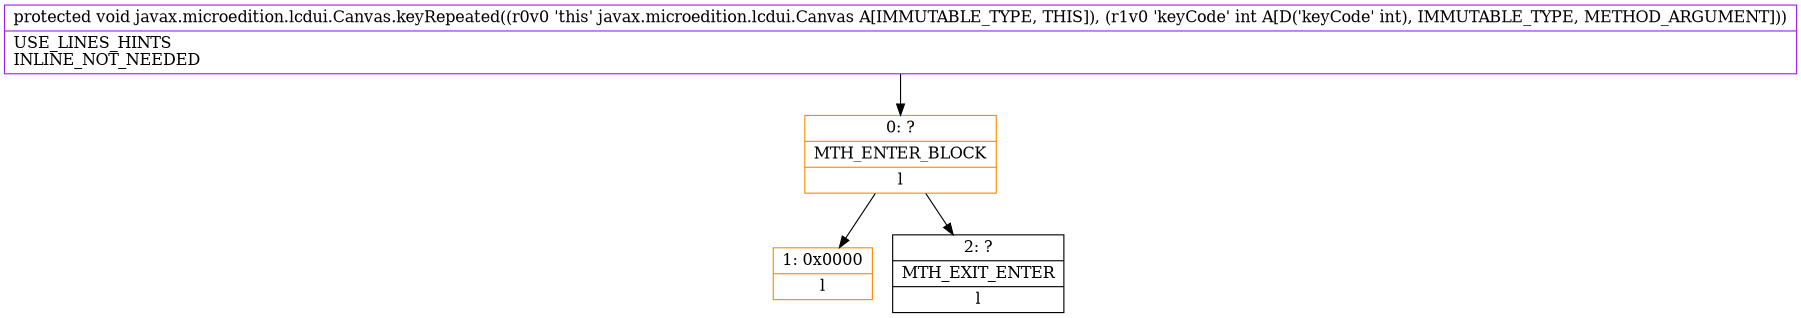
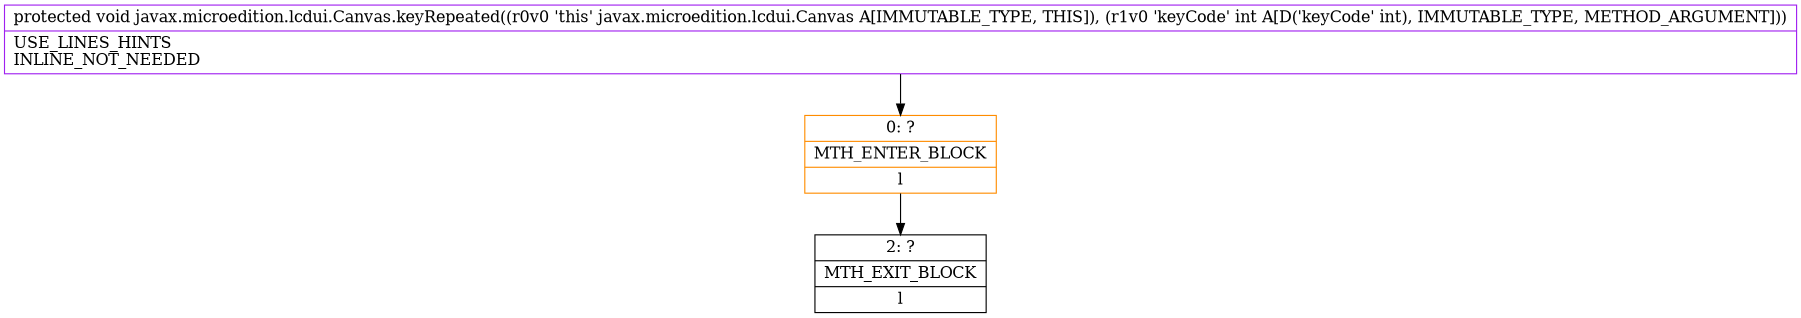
(978, 273) -> (901, 273)
(823, 274) -> none
